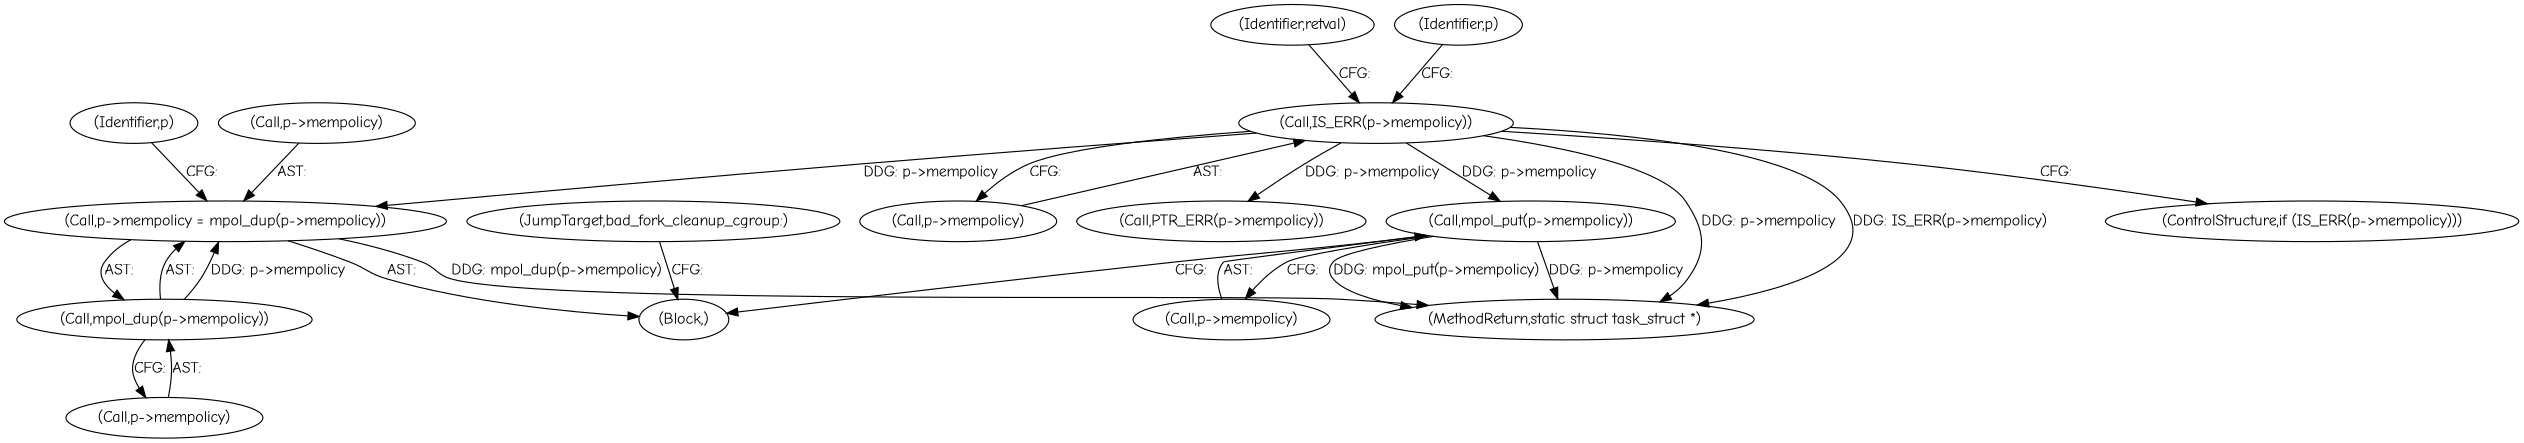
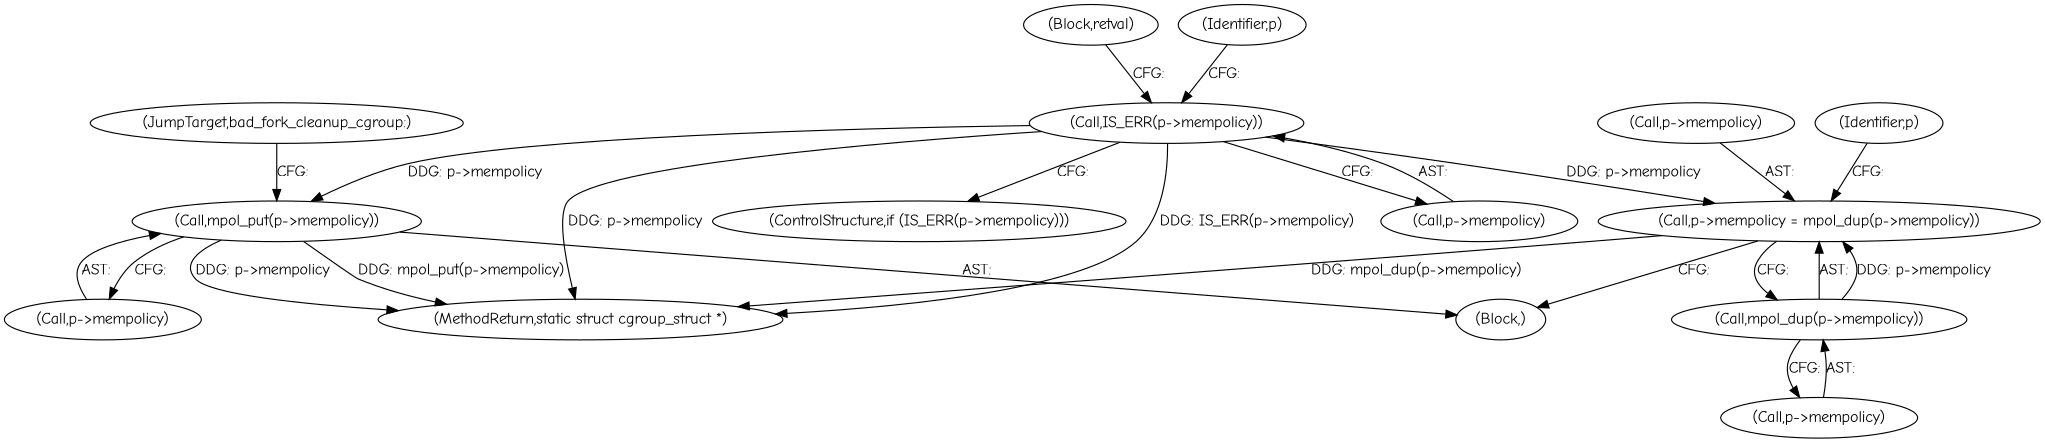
(1292, 25) -> (1091, 25)
(1221, 221) -> none
(667, 265) -> (277, 167)
(122, 270) -> (1776, 270)
(404, 270) -> (1697, 270)
(1194, 270) -> (980, 270)
(1565, 320) -> (580, 320)
